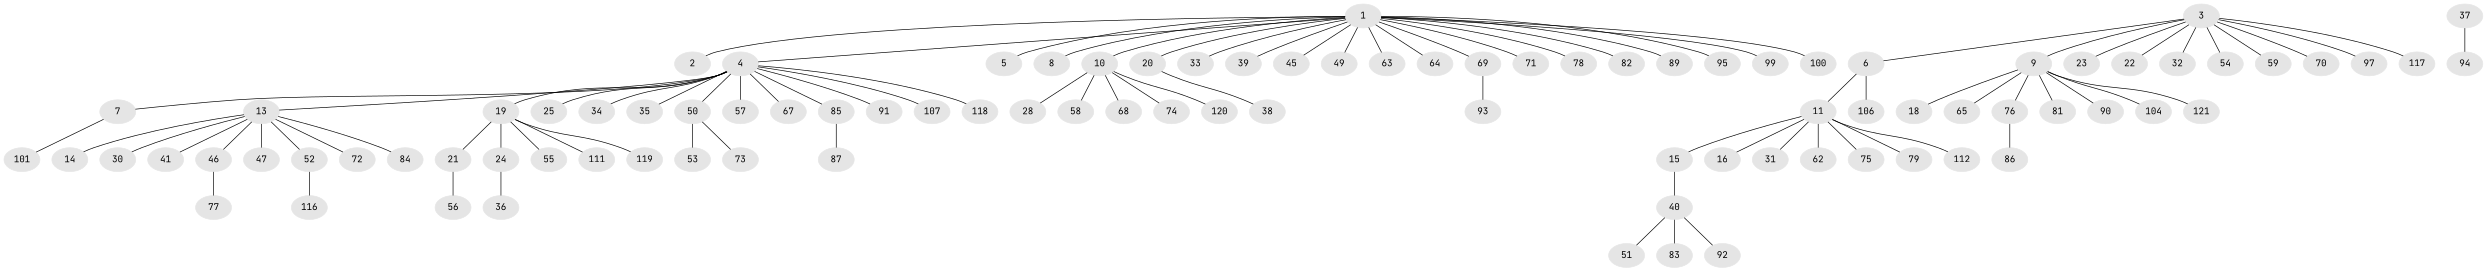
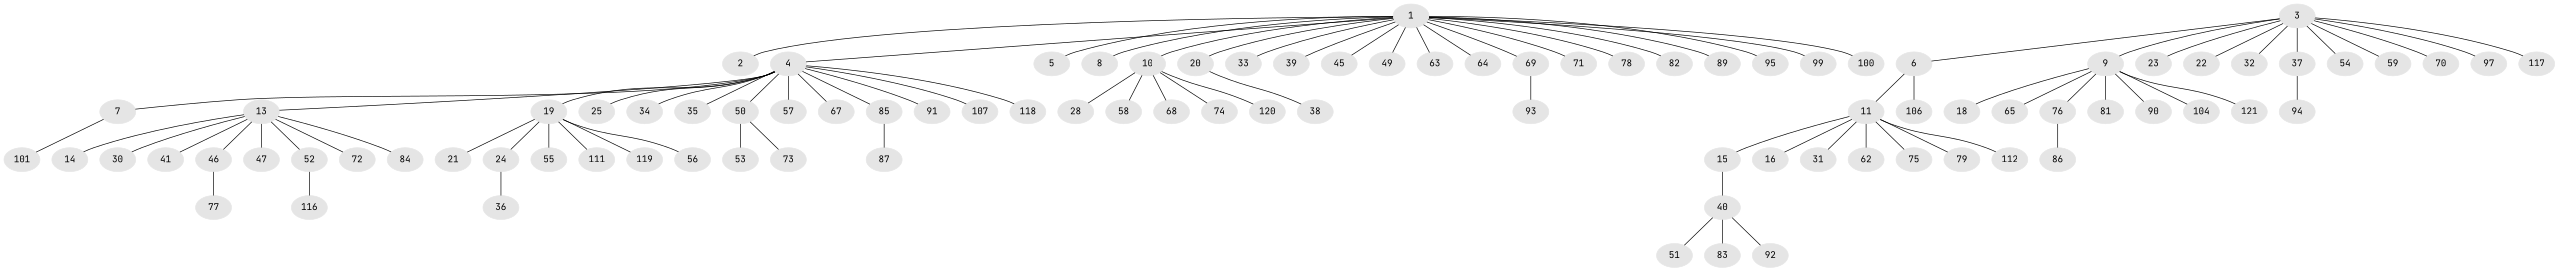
none -> (2297, 40)
(453, 184) -> (621, 136)
